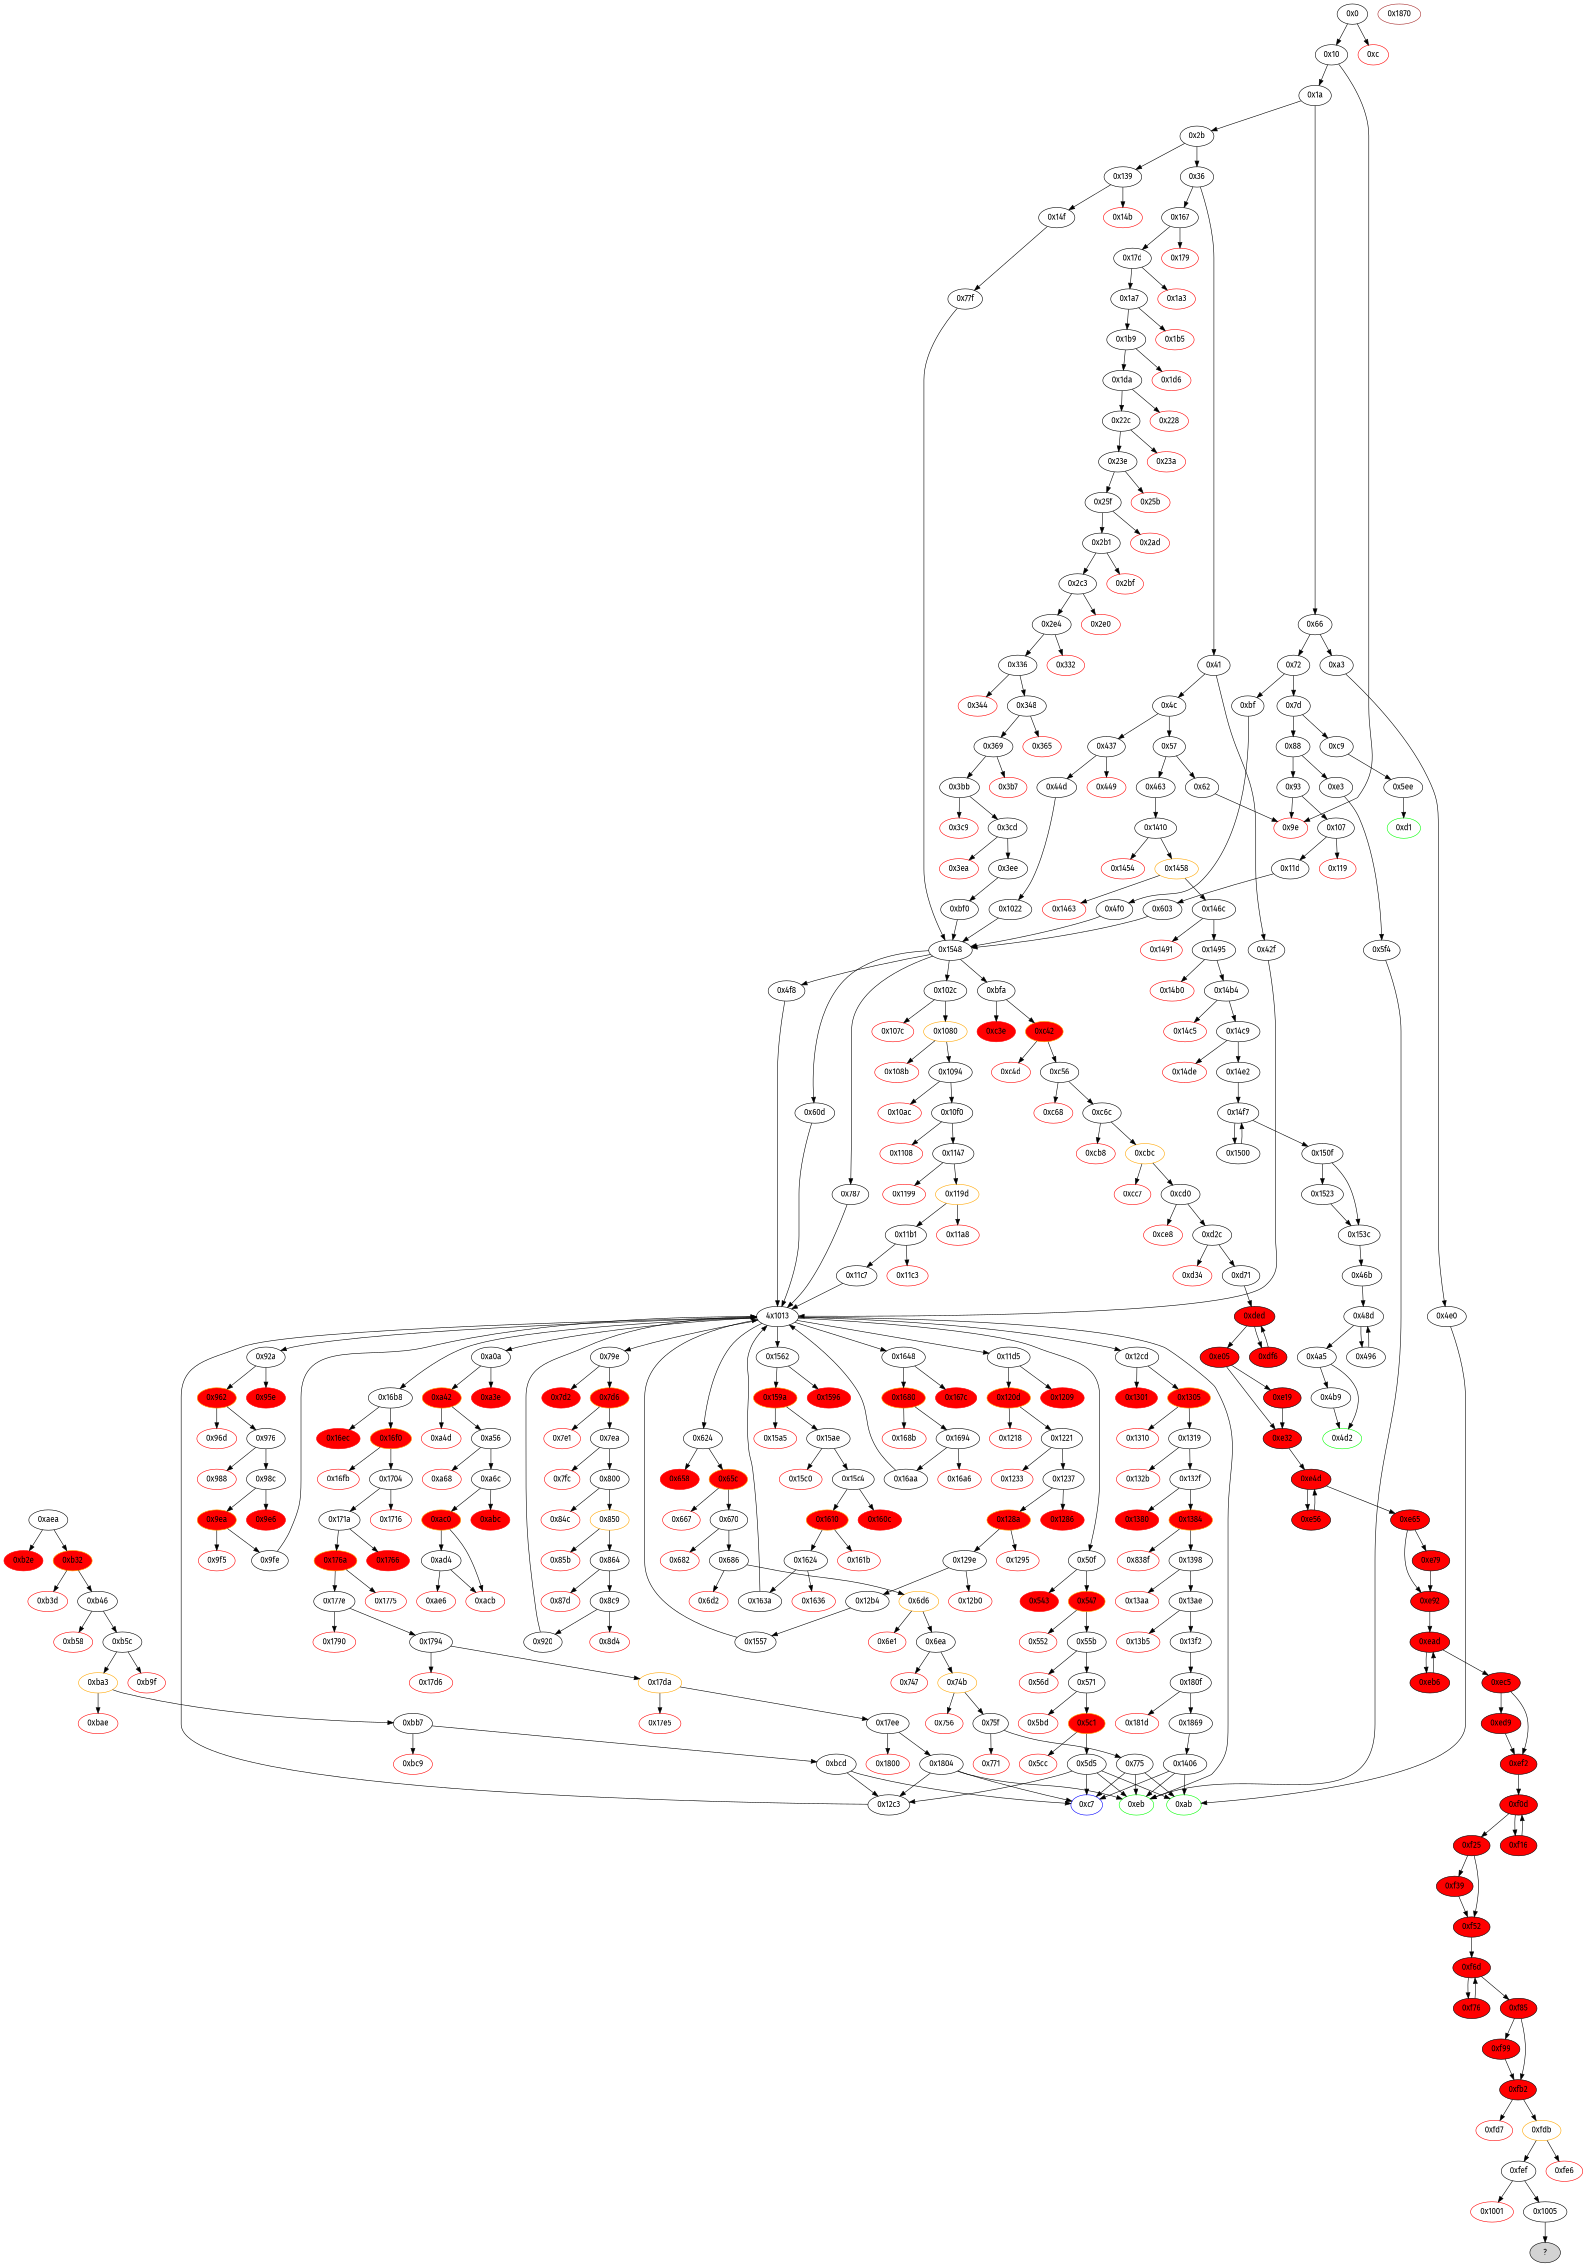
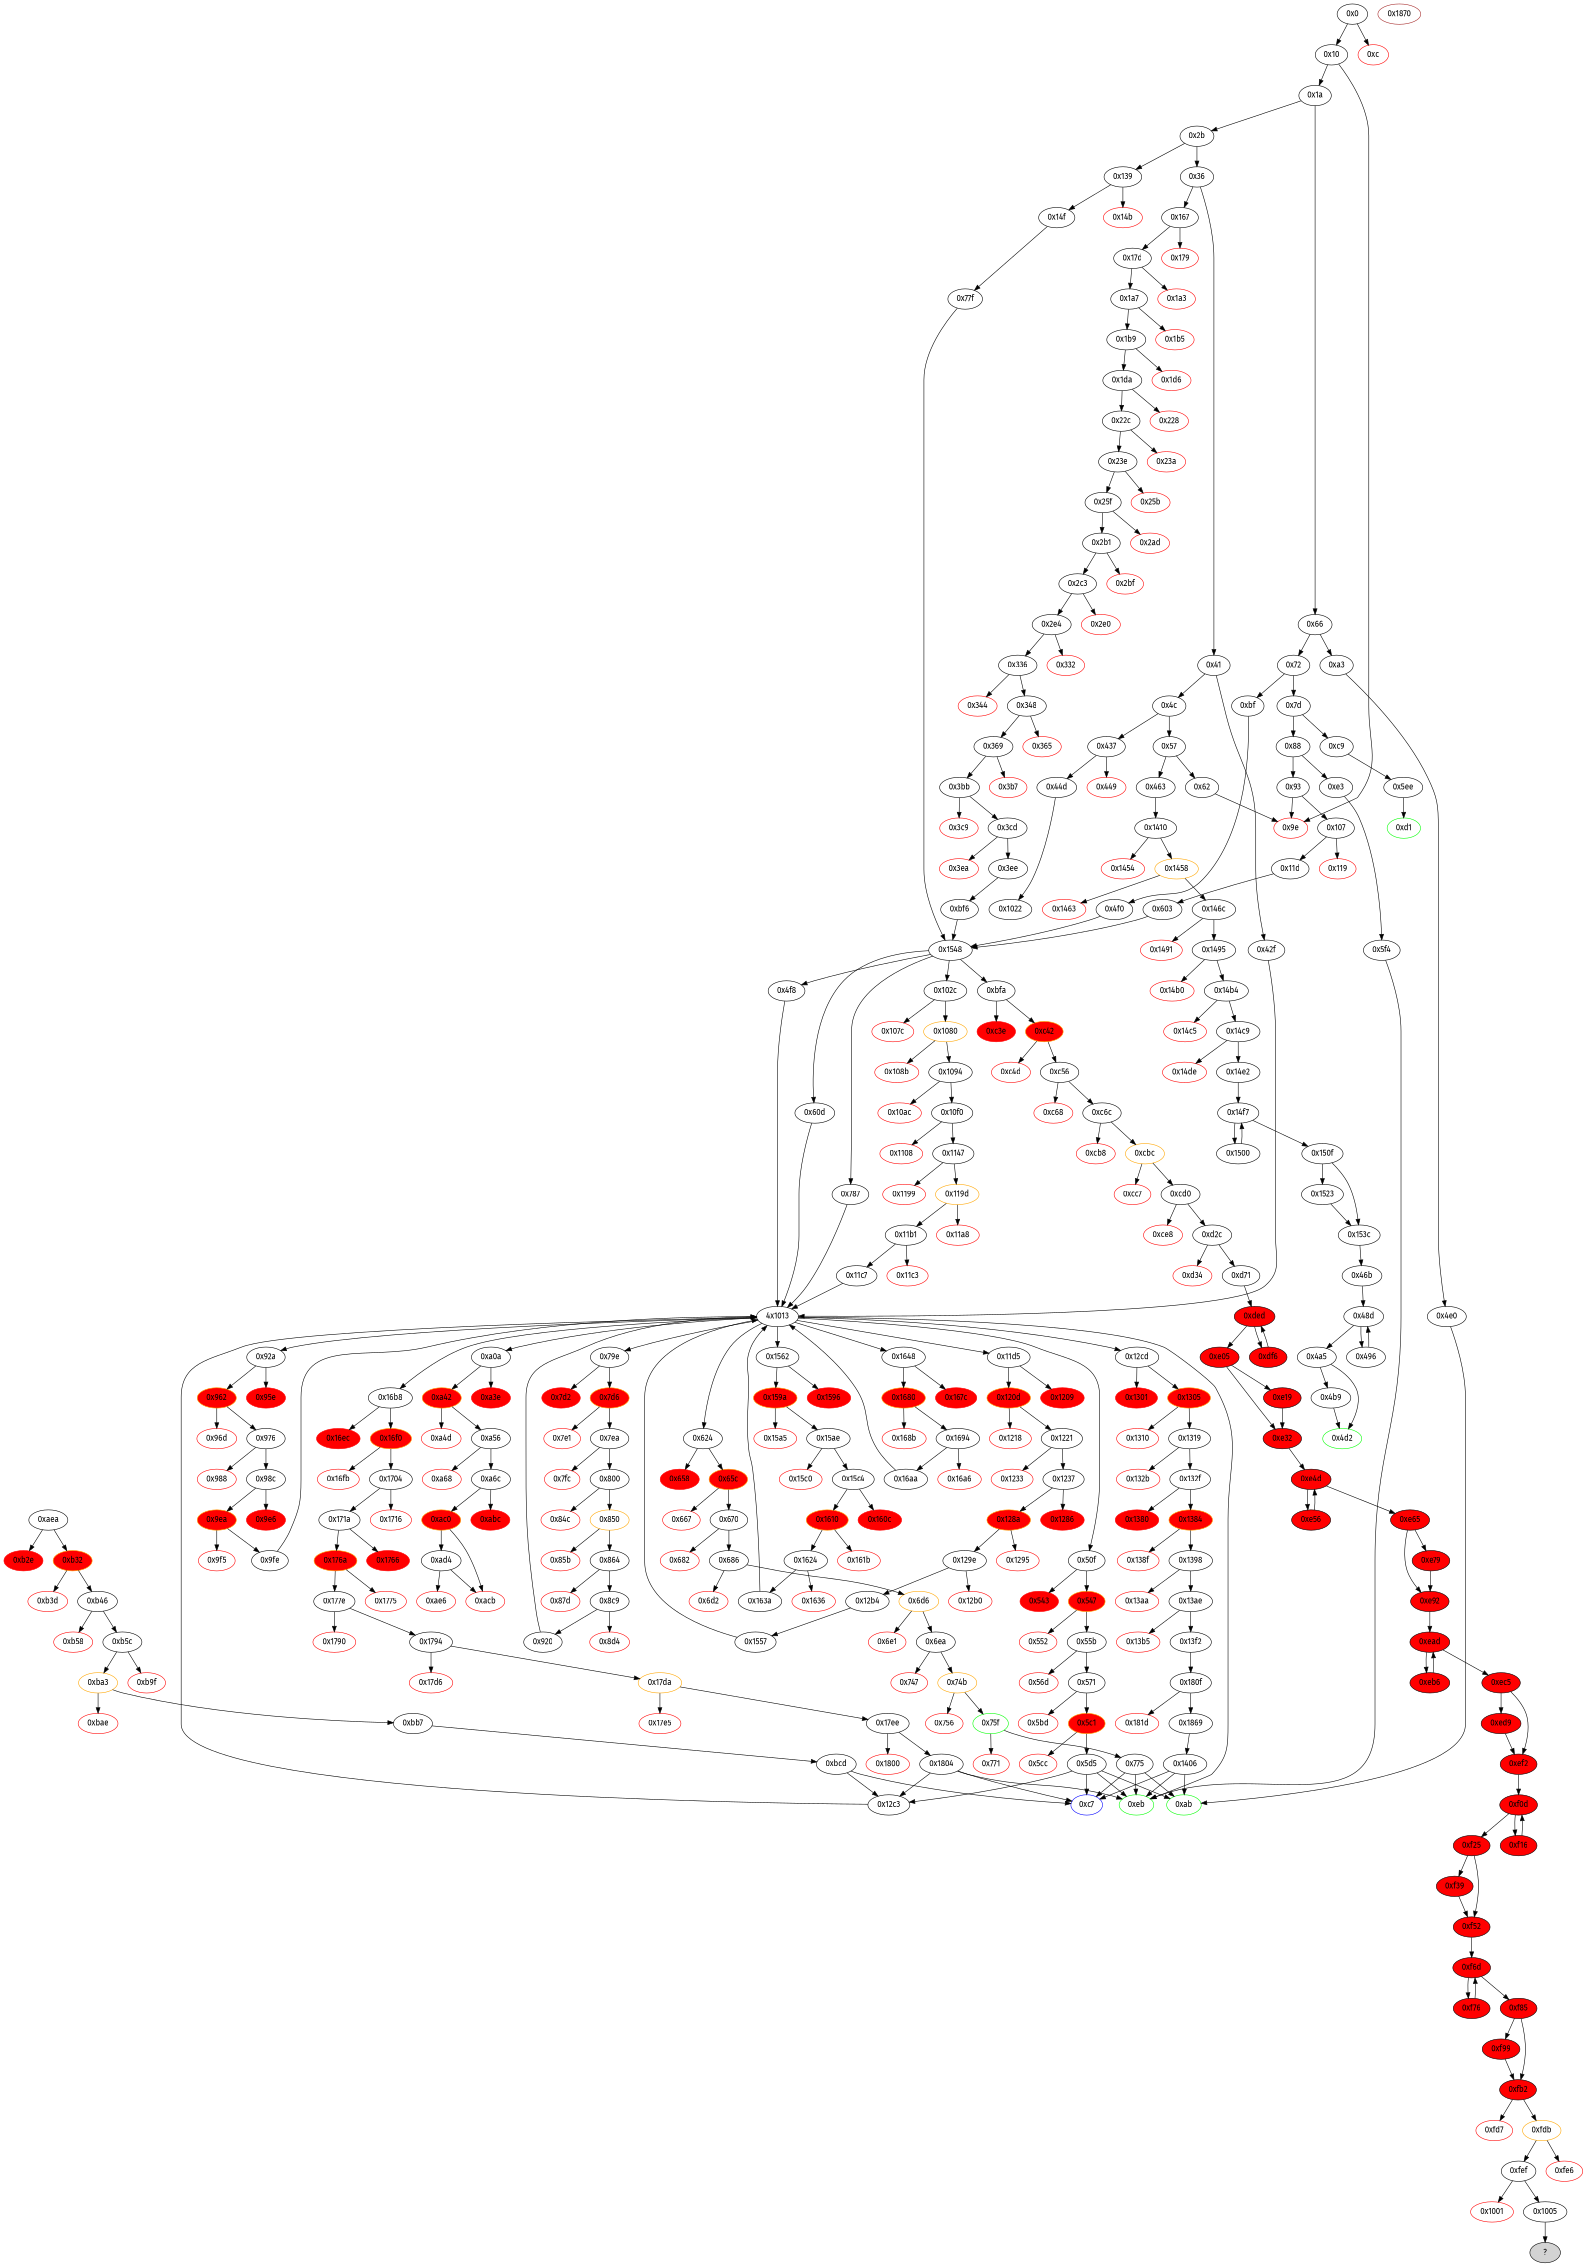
(960, 910) -> (960, 910)
(983, 928) -> none
(1138, 1561) -> (1138, 1561)
(991, 1724) -> (991, 1724)
(413, 1764) -> none
